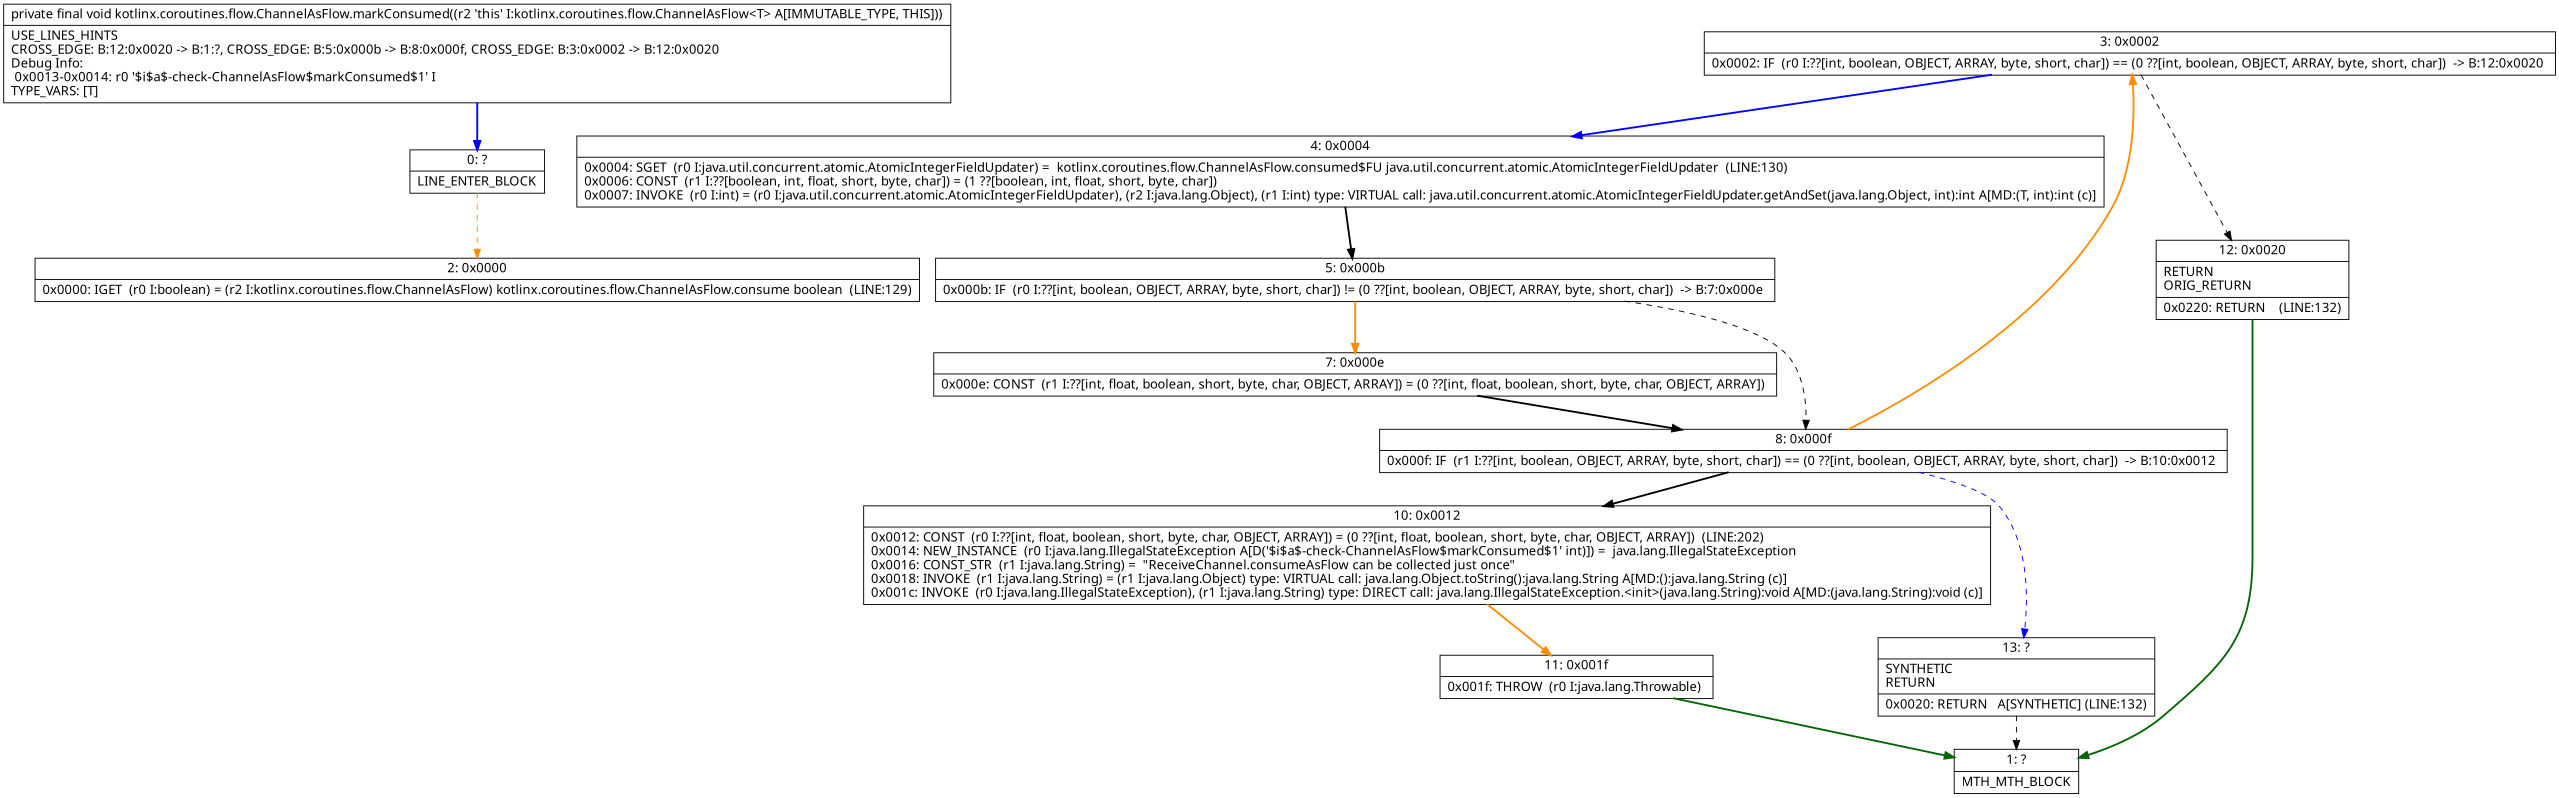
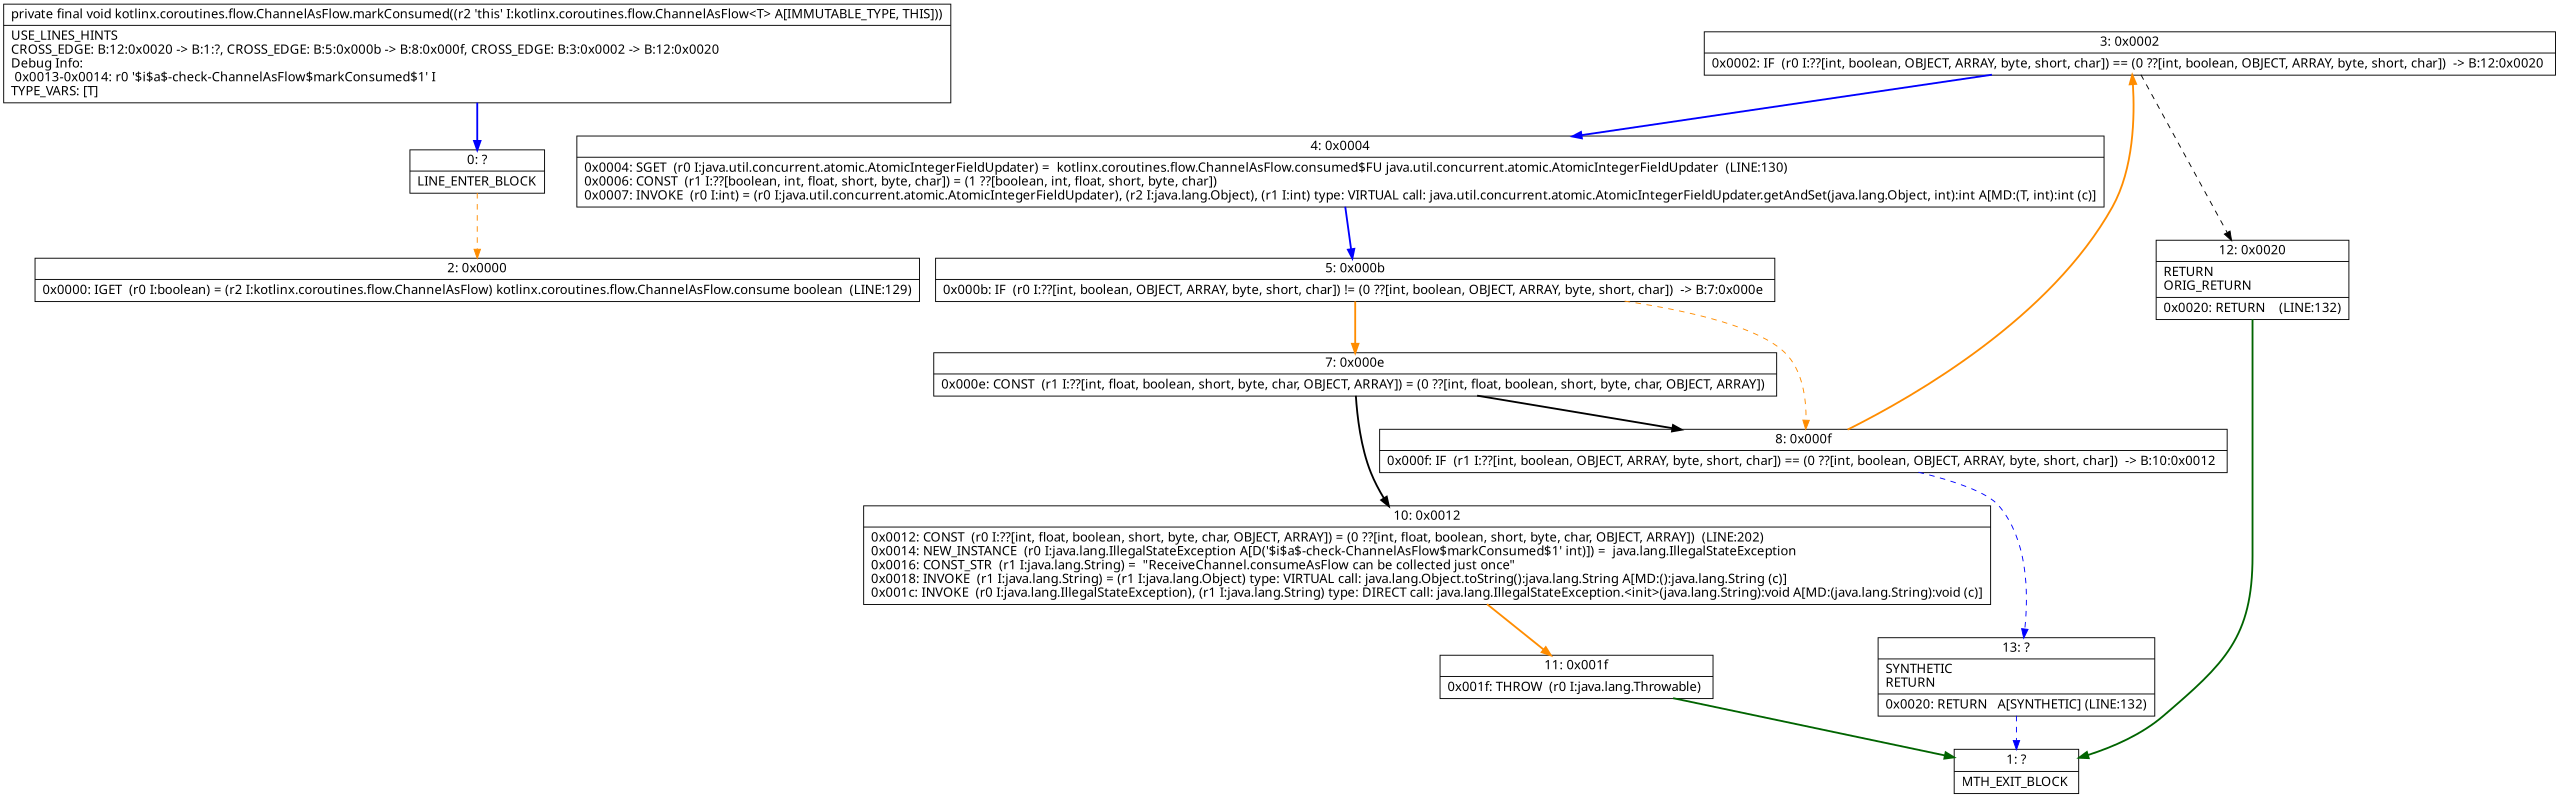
(1348, 228) -> (1348, 228)
(2253, 308) -> (2253, 308)
(1743, 329) -> (1743, 329)
(1671, 488) -> (1364, 449)
(2016, 728) -> (2016, 728)
(2016, 782) -> (2015, 782)
